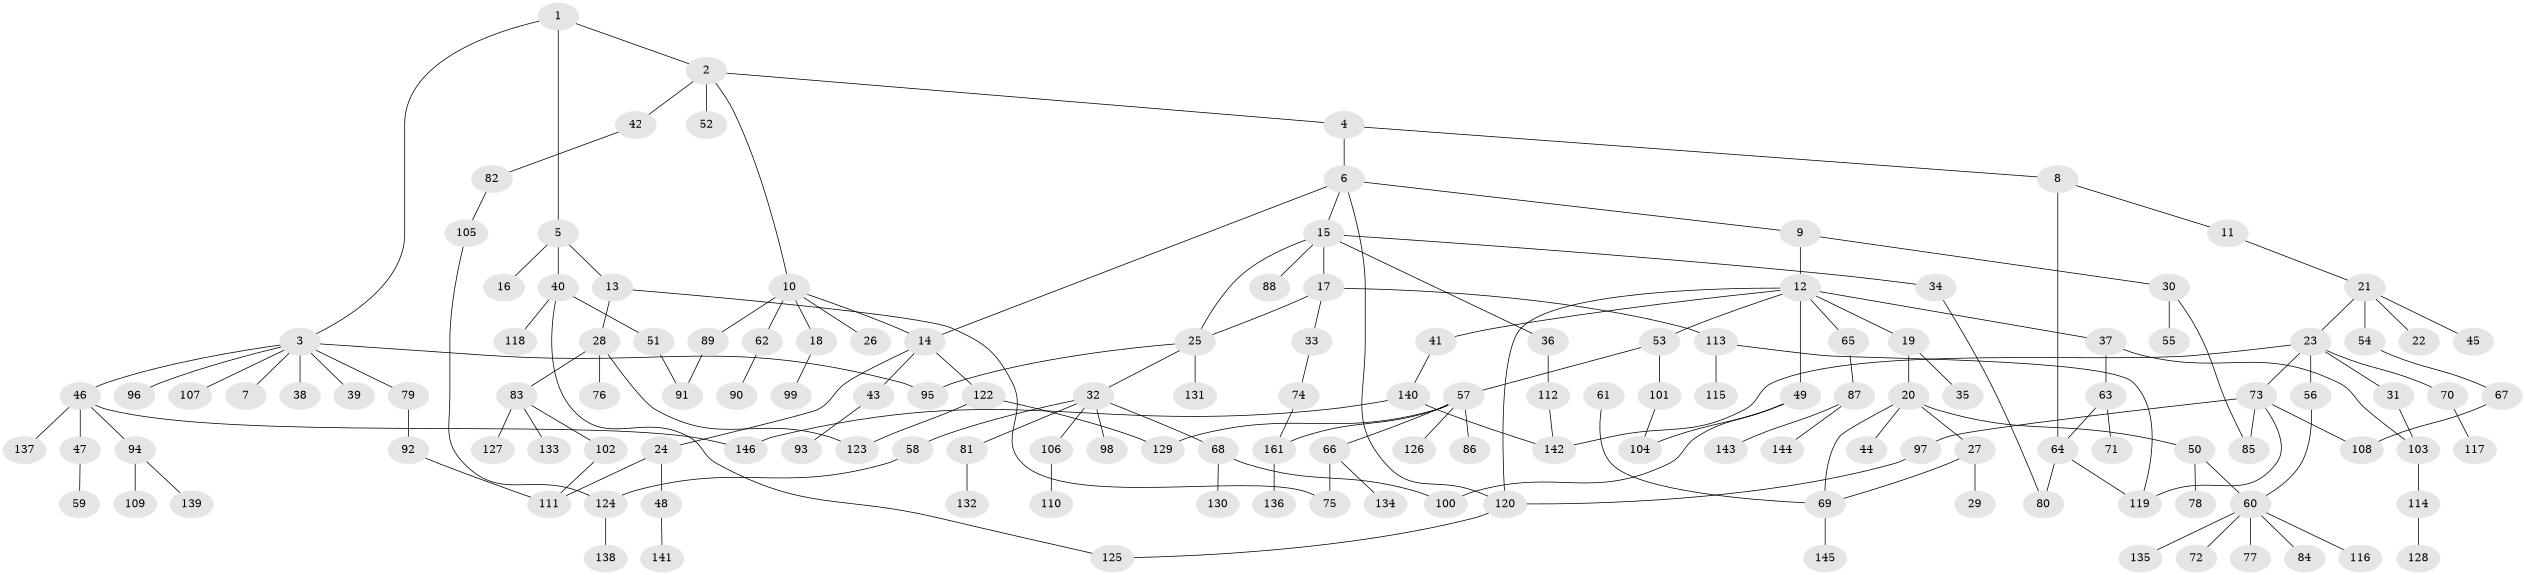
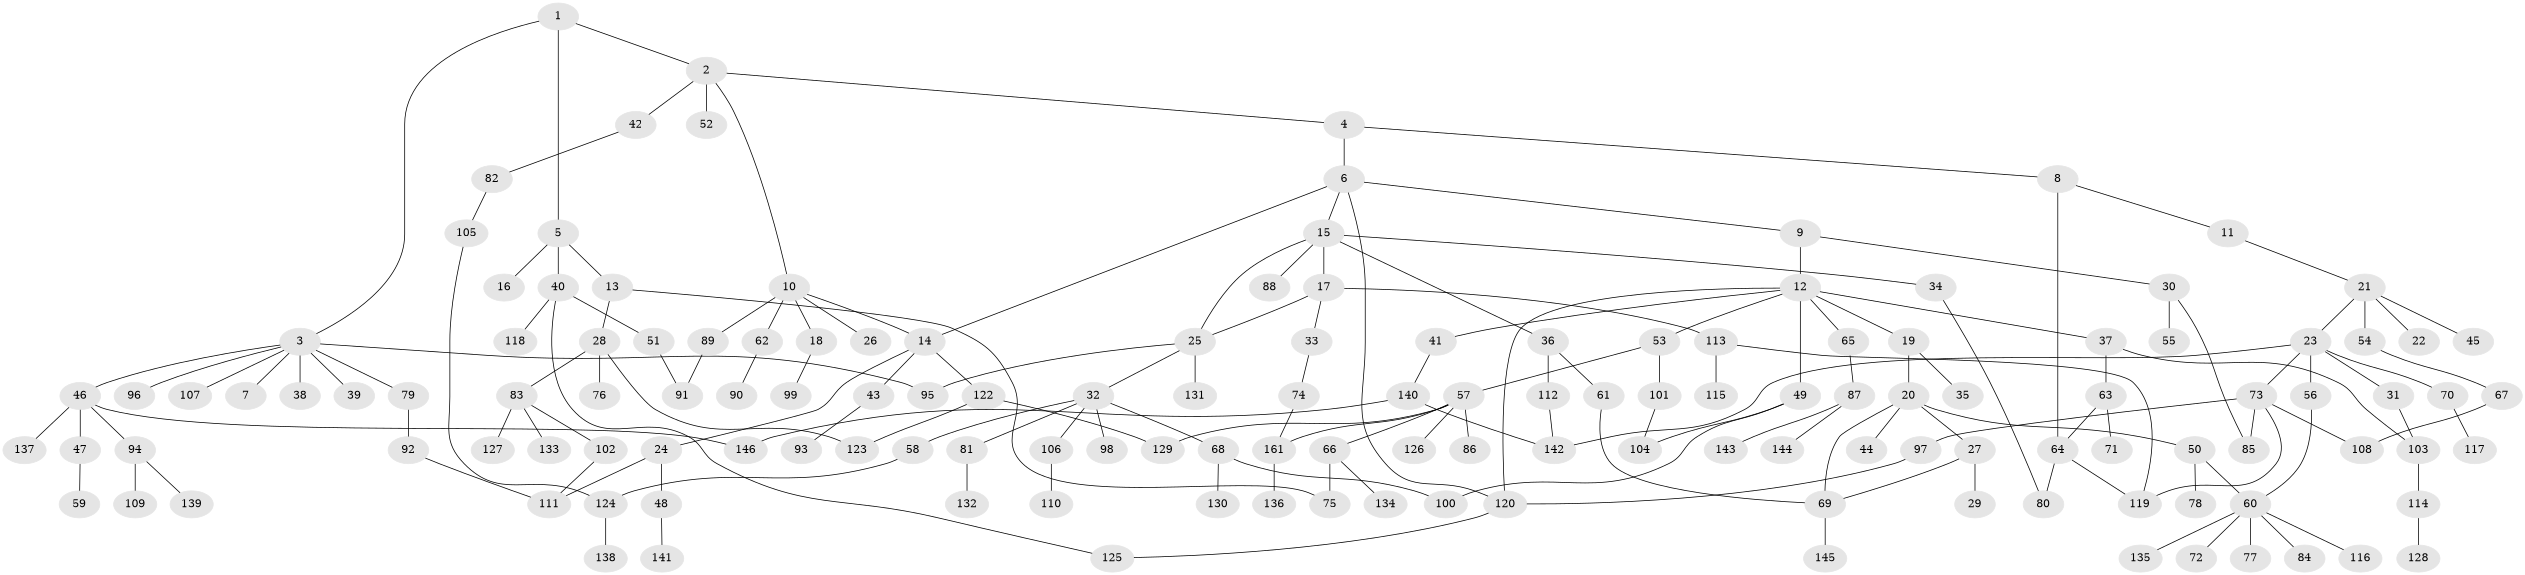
none -> (1577, 370)
